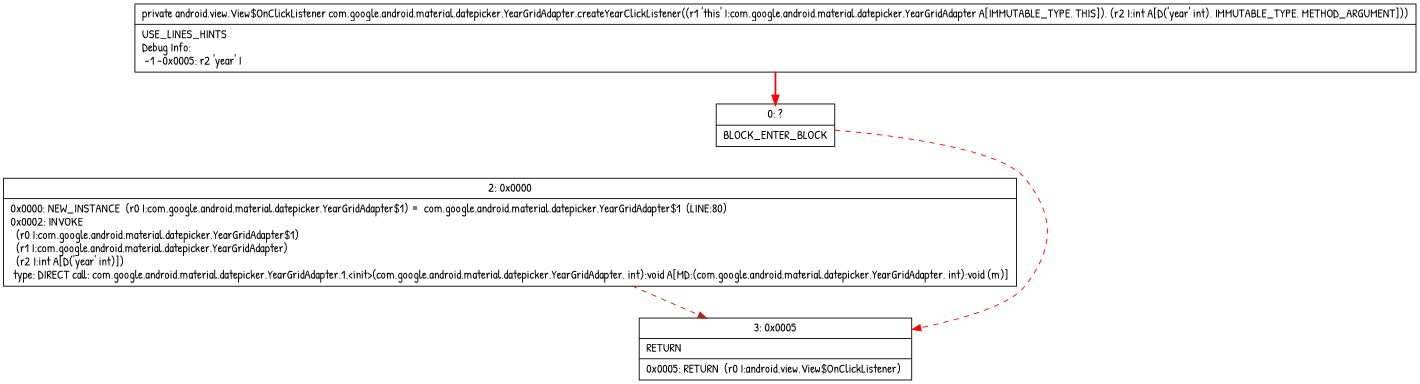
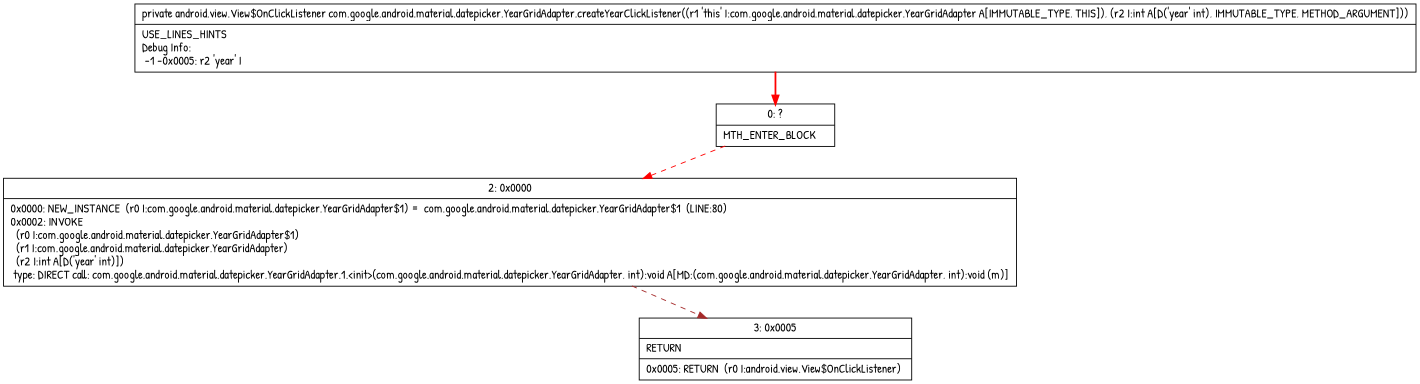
(775, 135) -> (770, 135)
(1035, 192) -> (688, 161)
